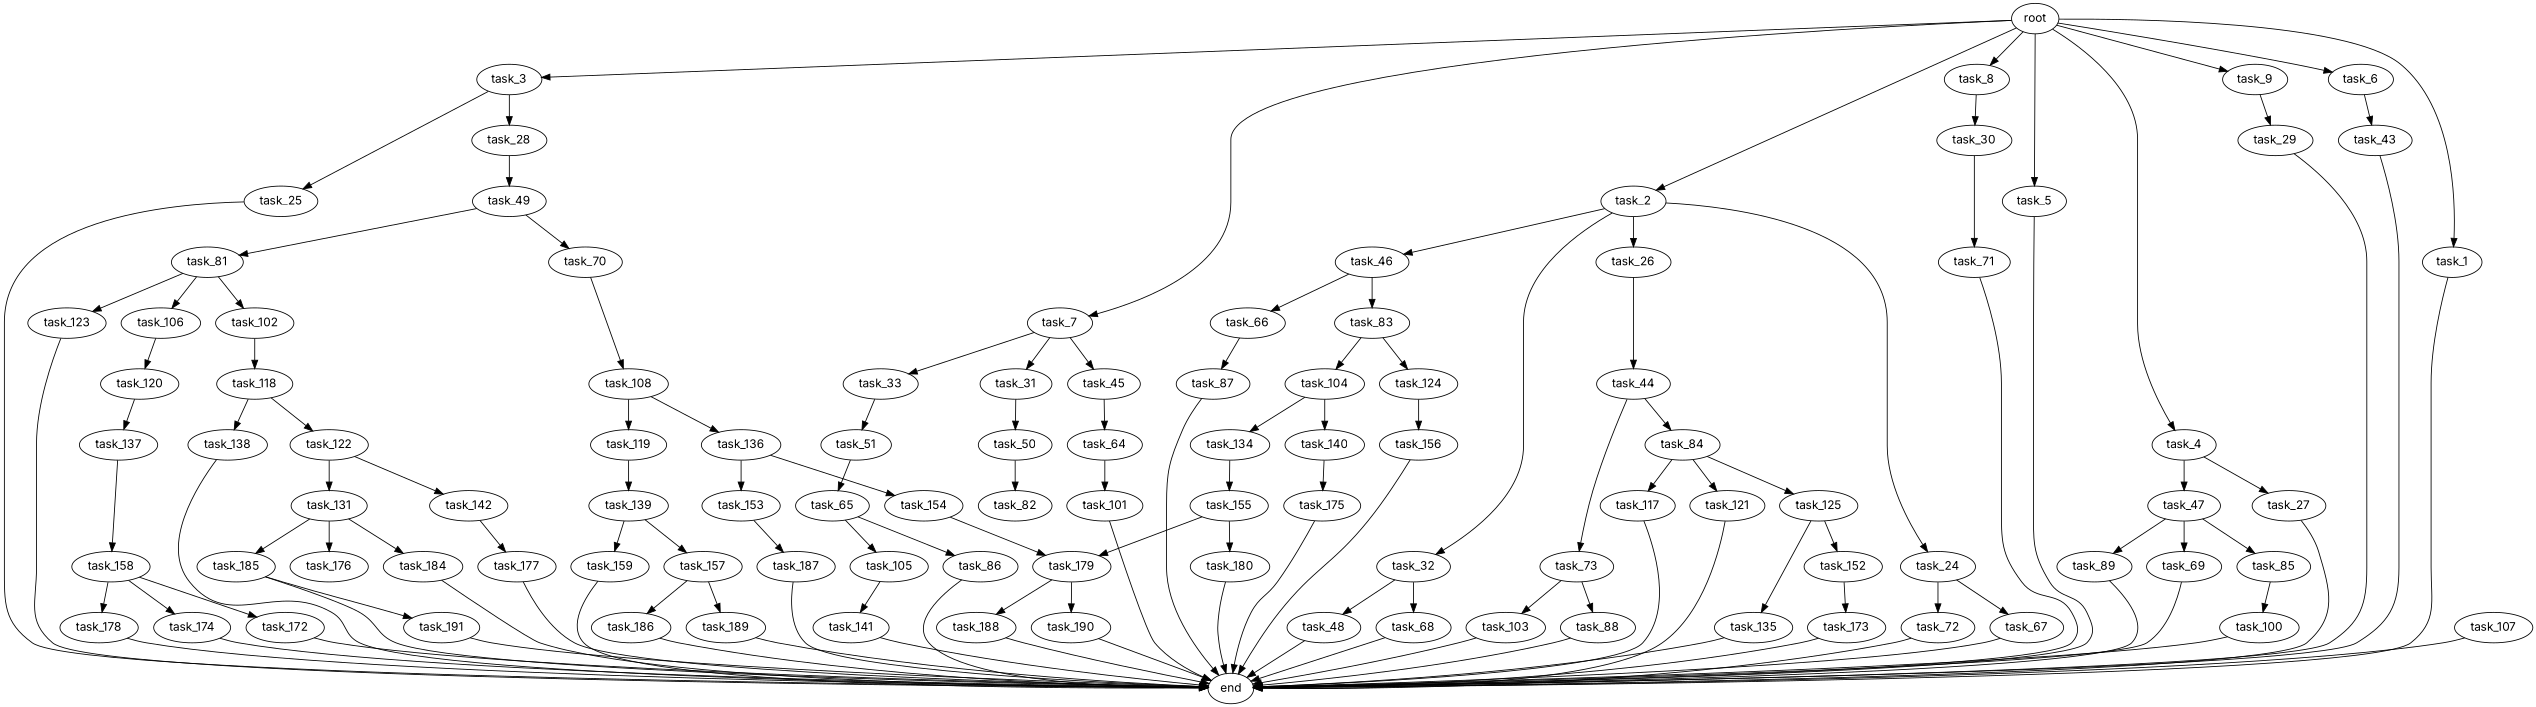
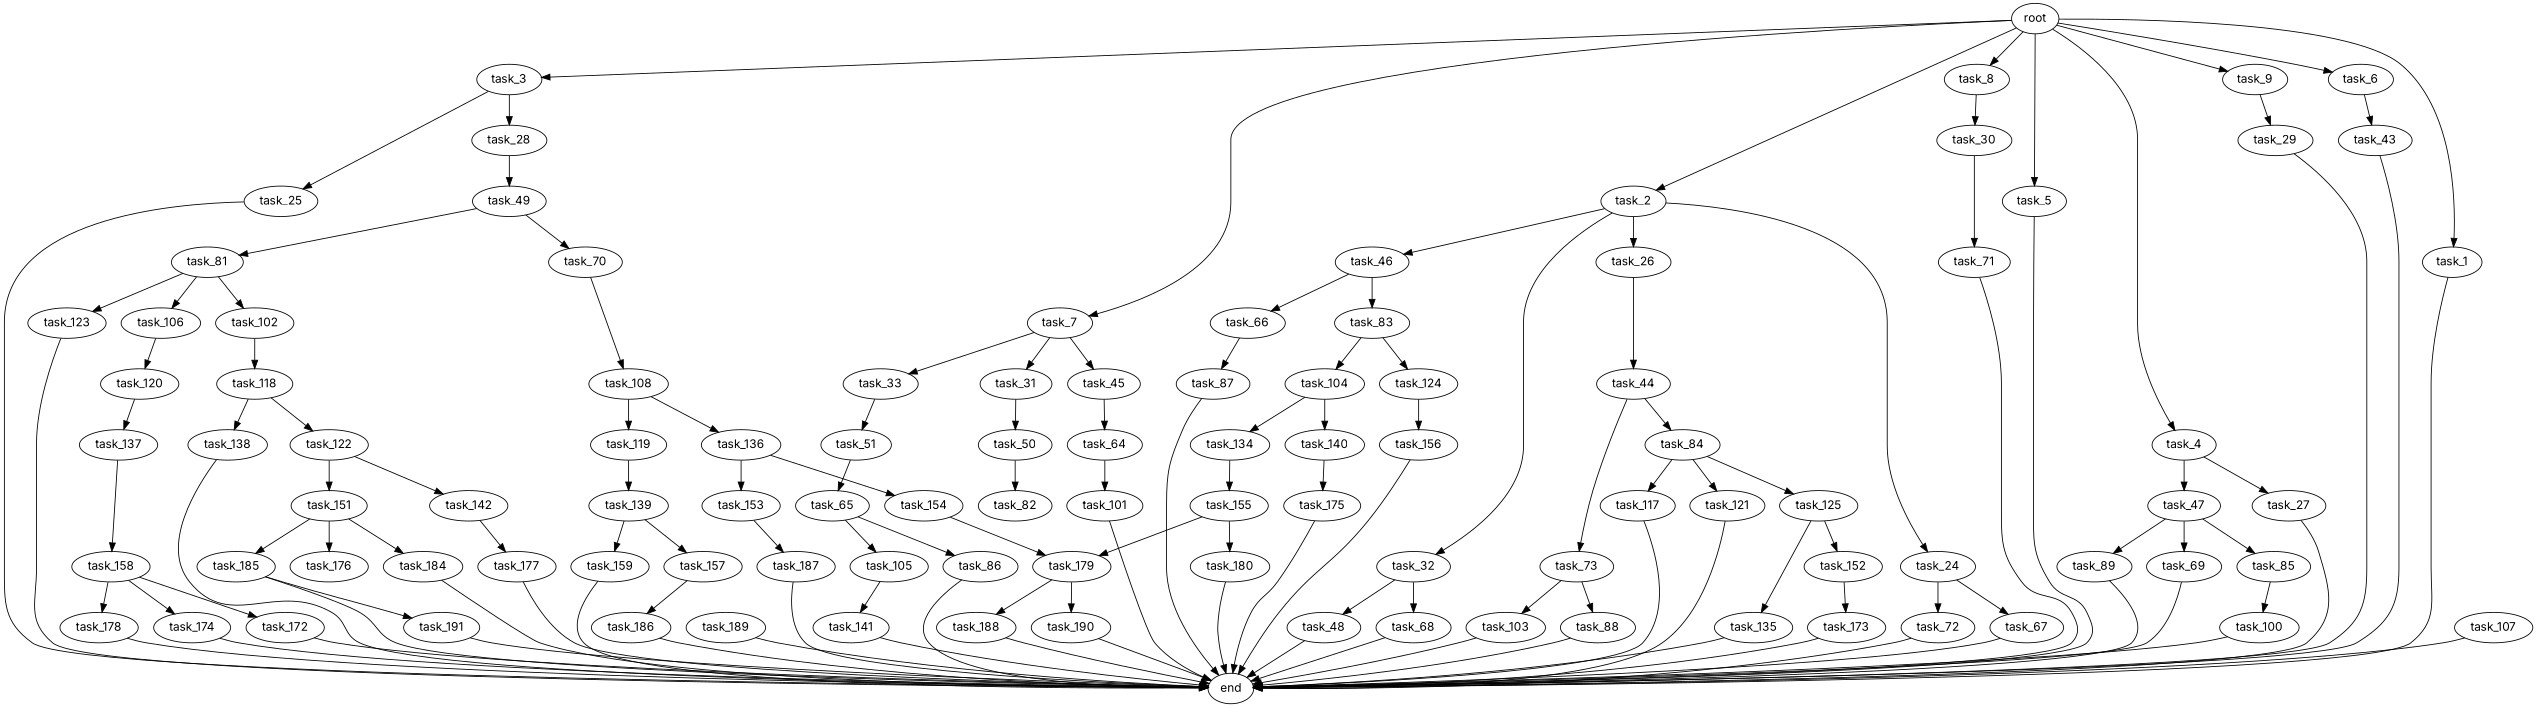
(329, 506) -> (329, 506)
(713, 593) -> none
